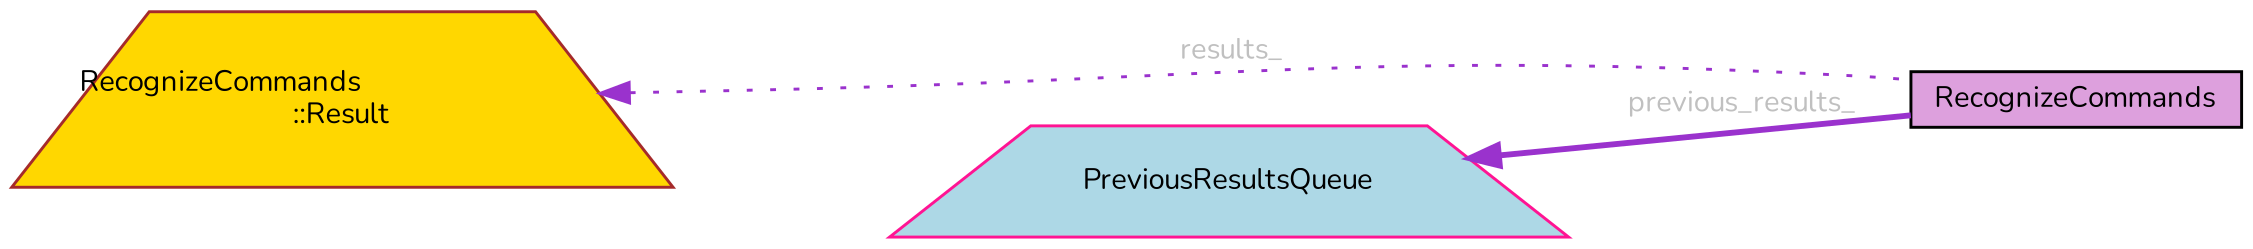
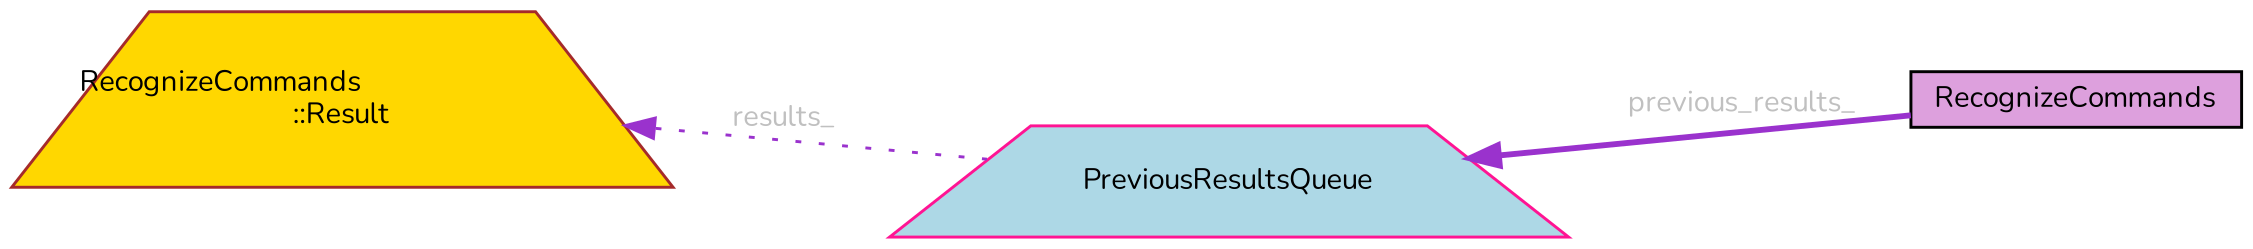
(1270, 70) -> (821, 144)
